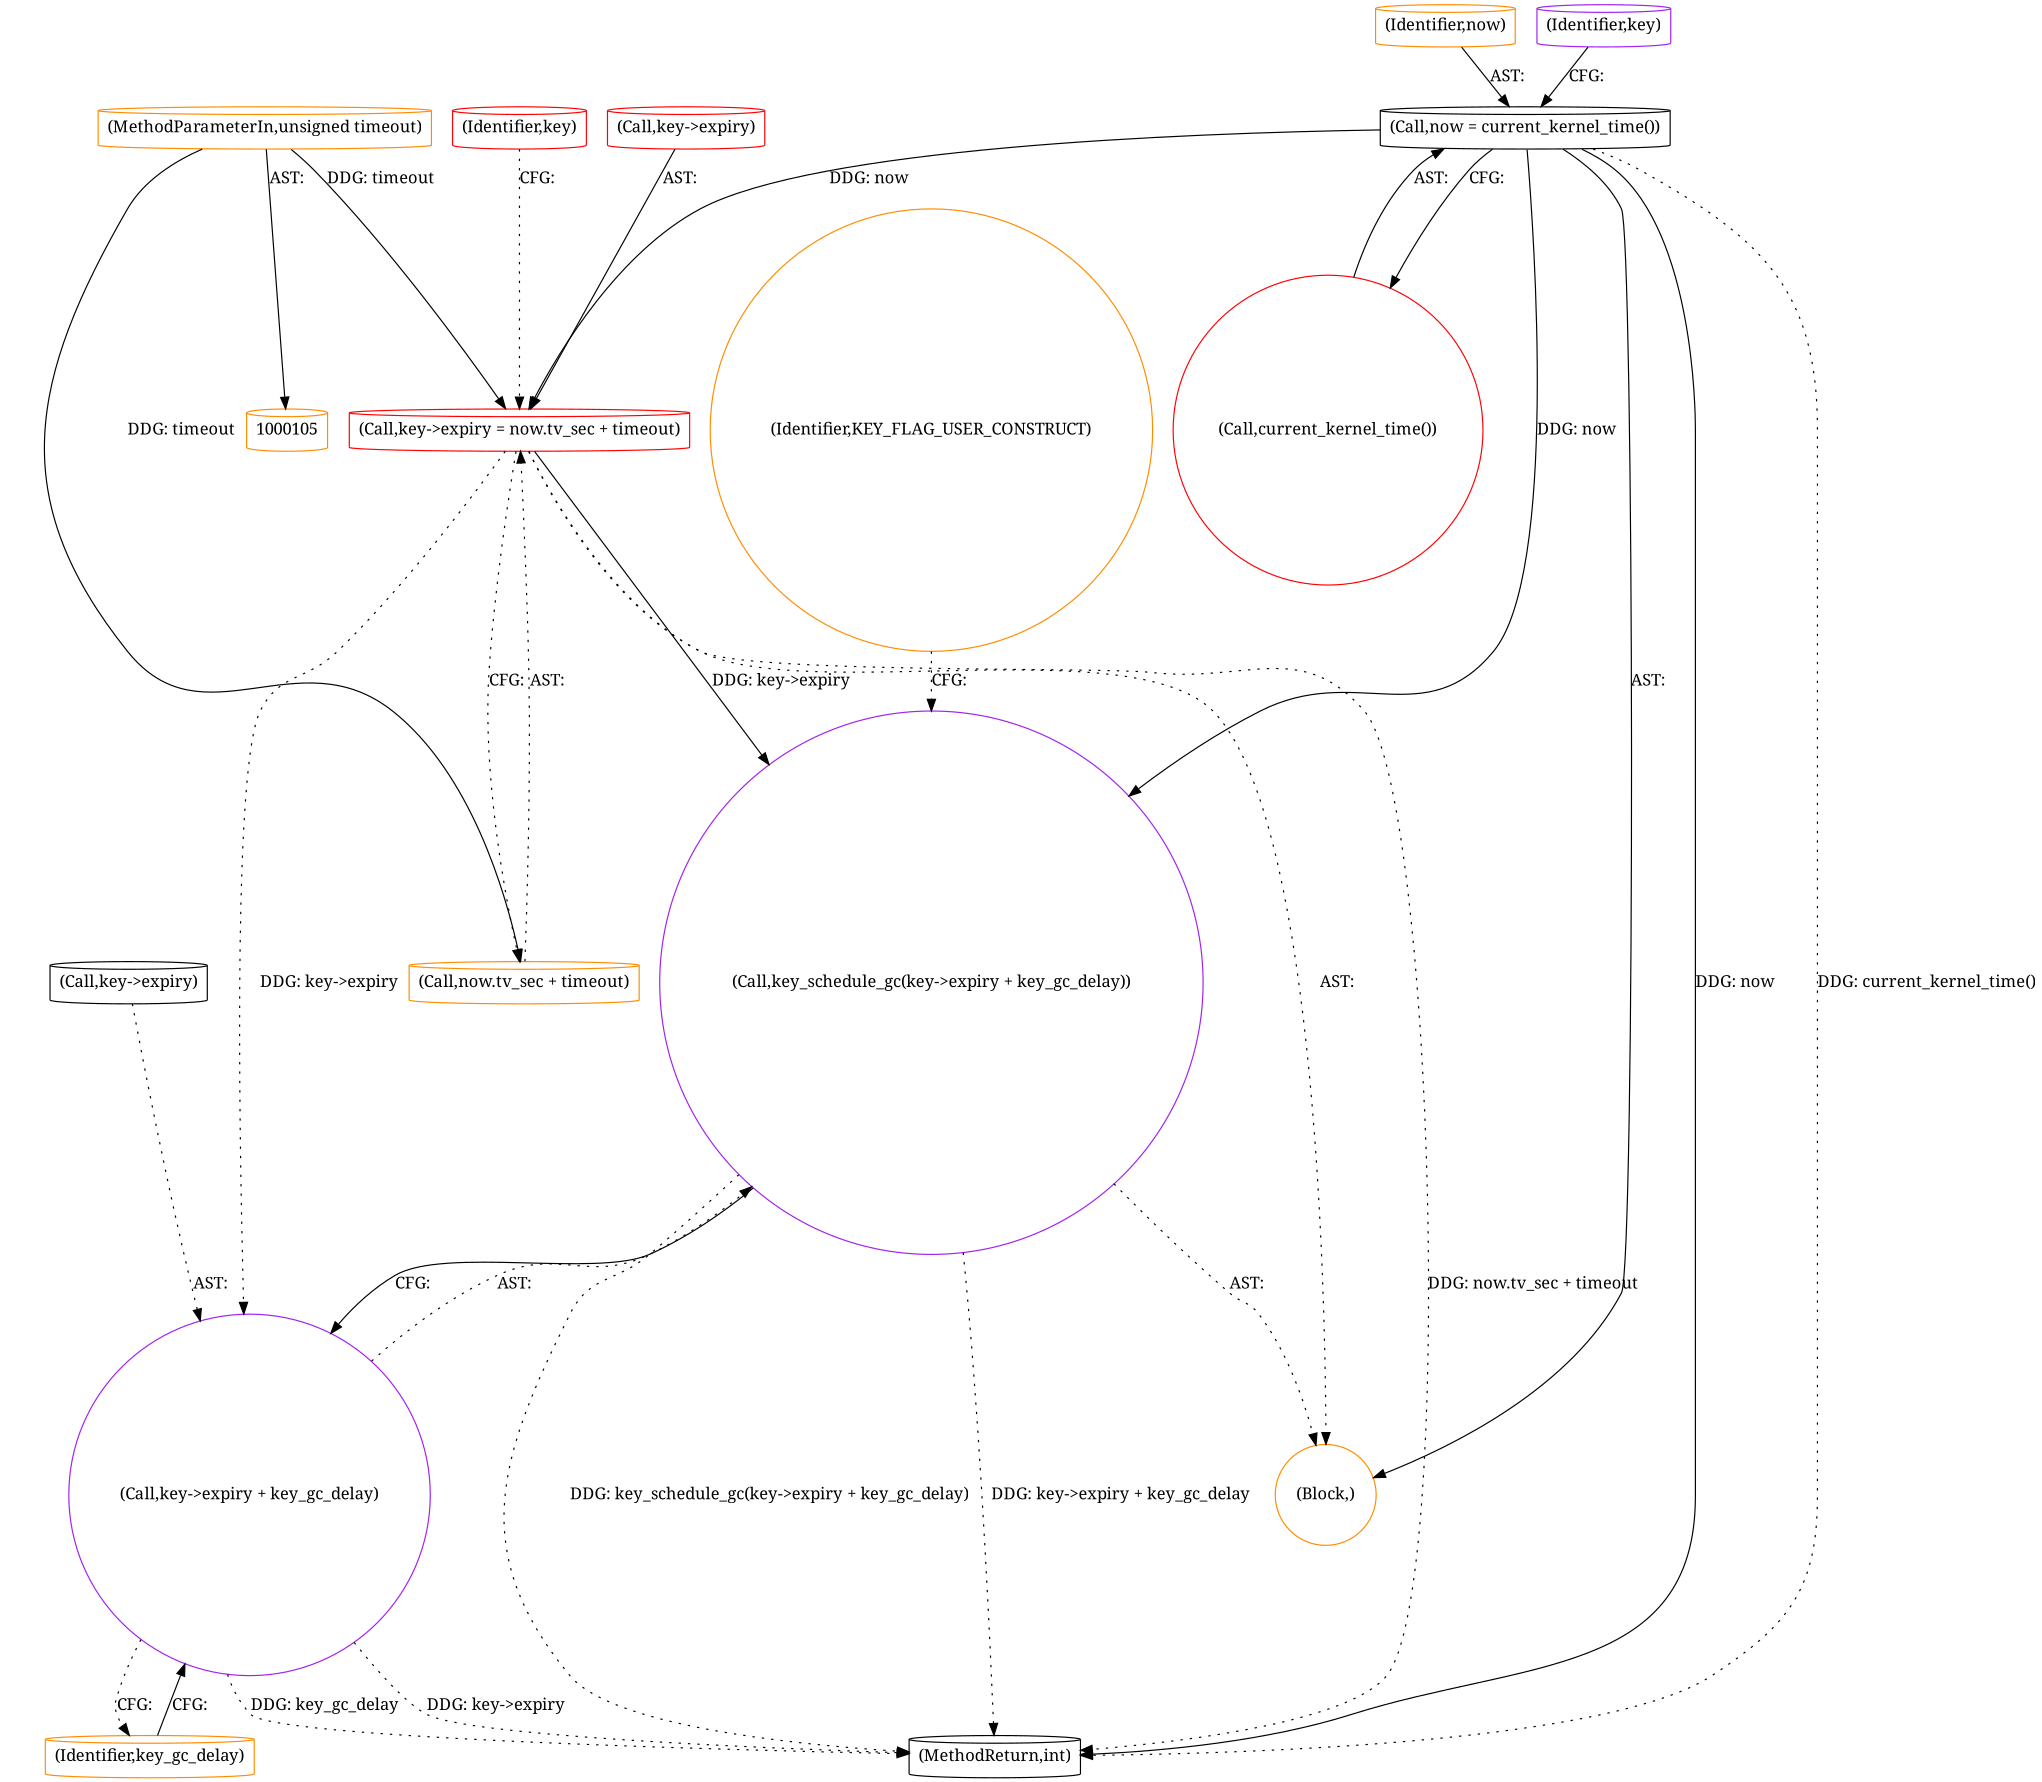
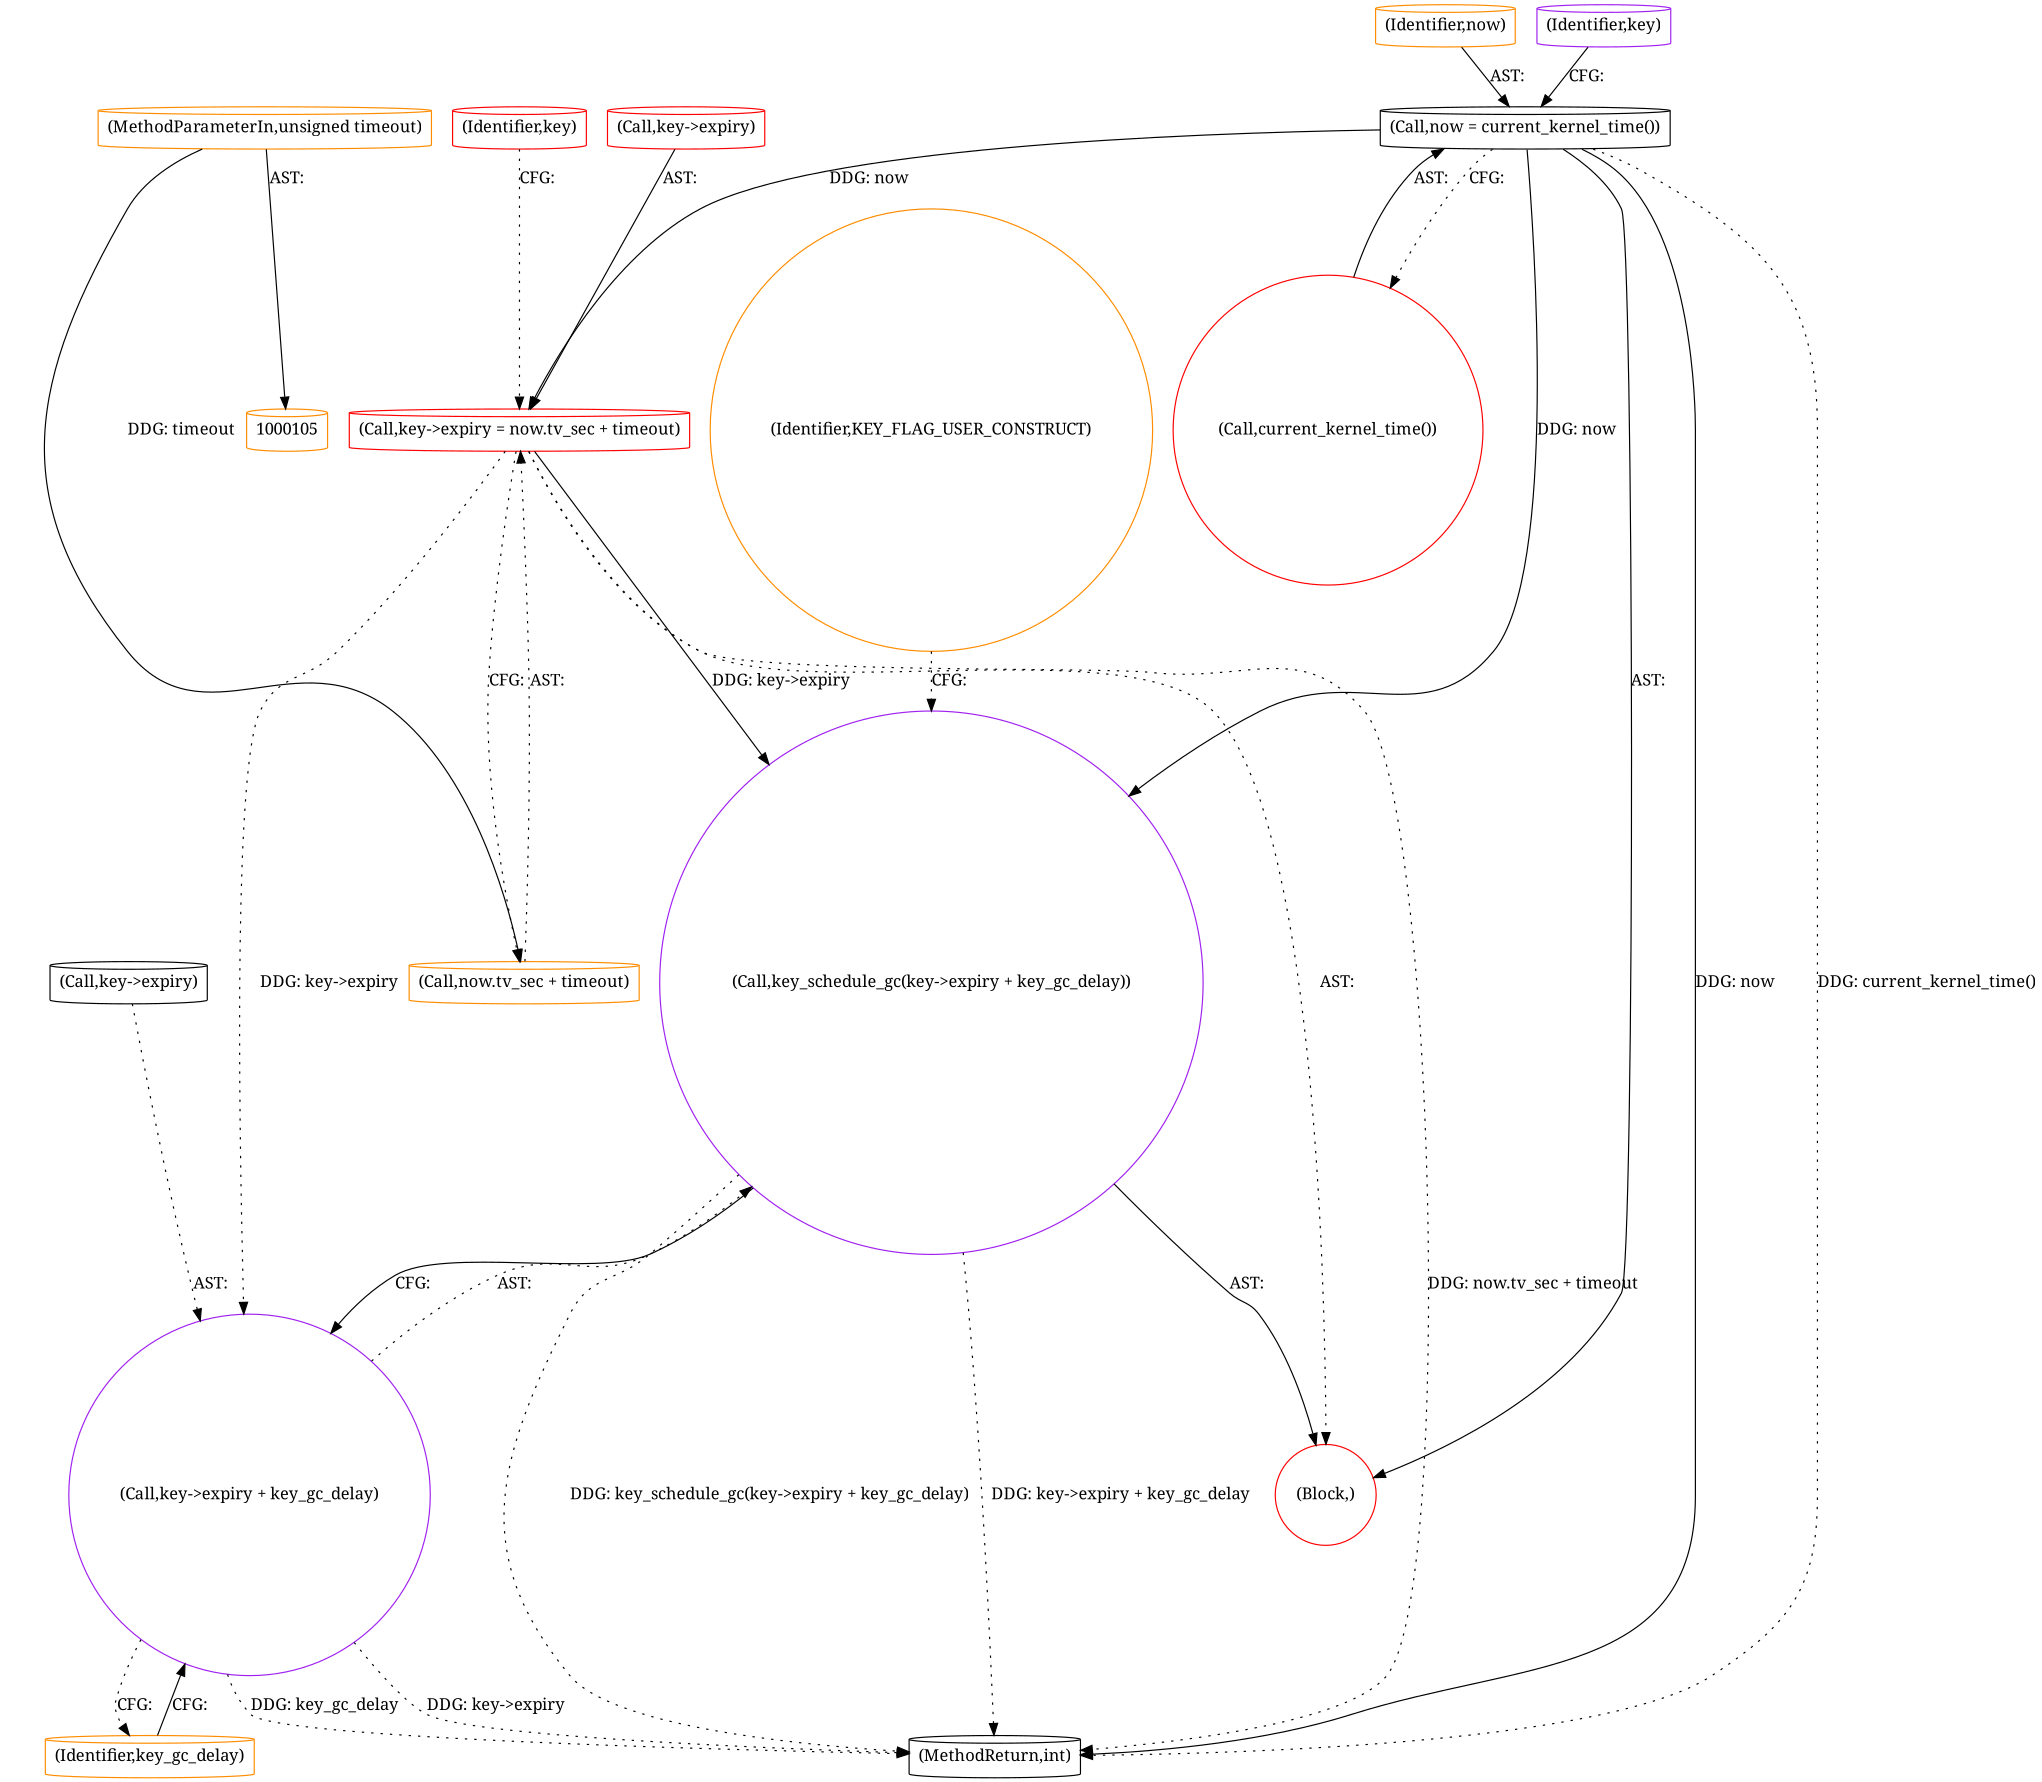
(1439, 209) -> (1439, 209)
(401, 269) -> none
(1233, 1296) -> (1233, 1296)
(1326, 1495) -> (1326, 1495)
